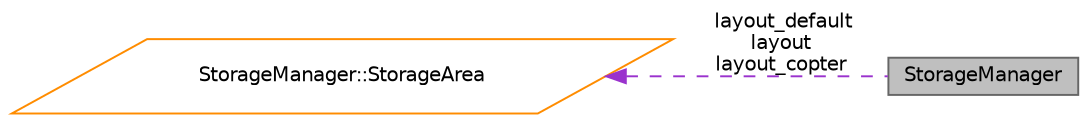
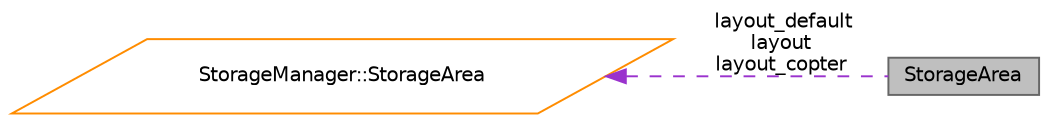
(983, 76) -> (964, 76)
